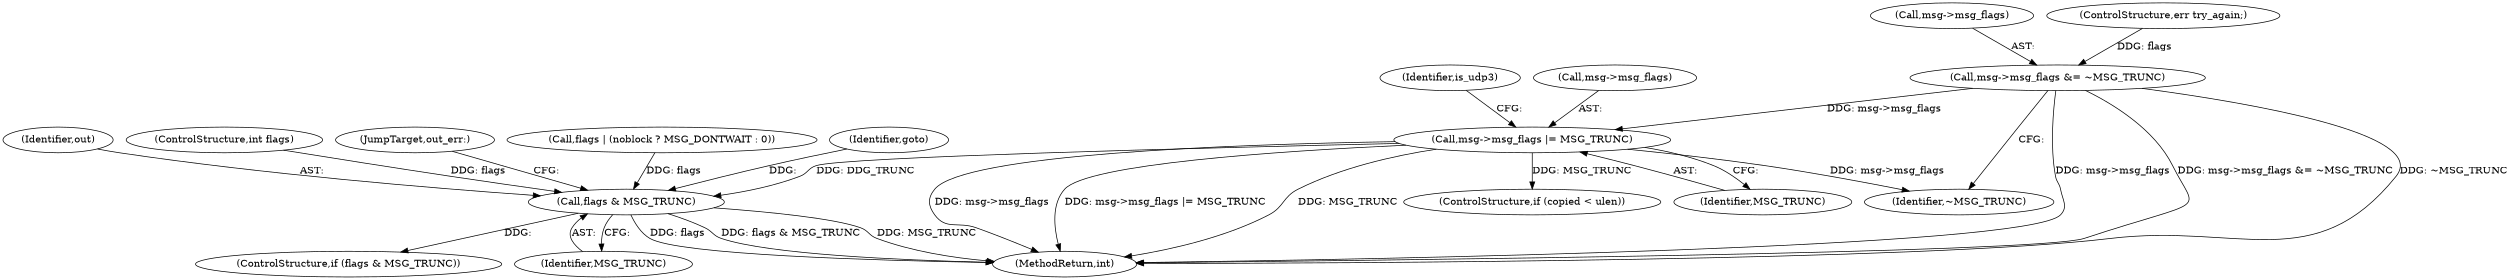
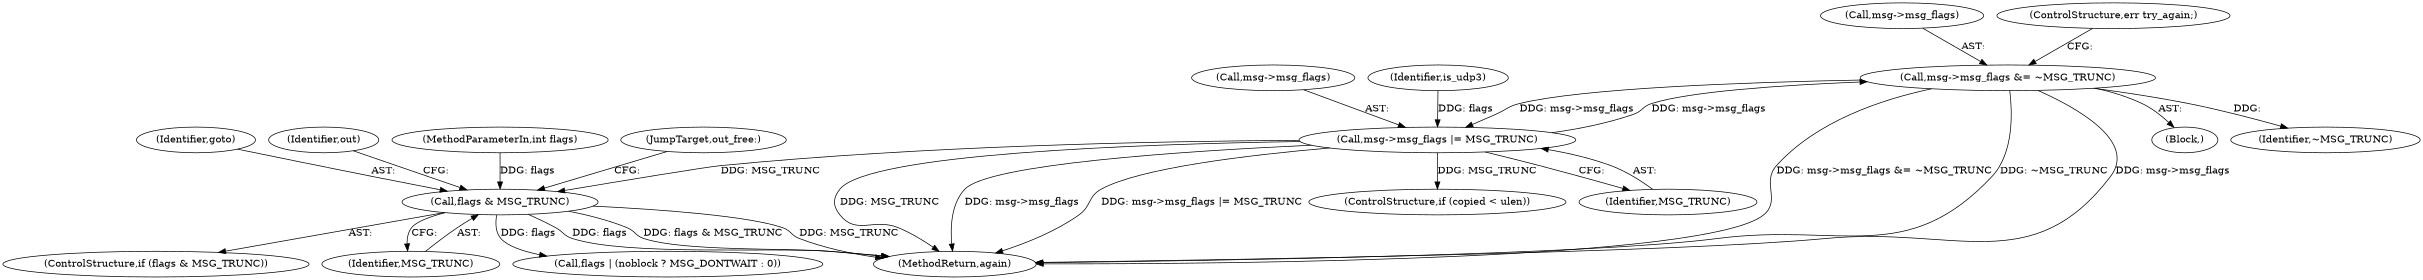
(2144, 47) -> (2082, 47)
(1511, 109) -> (1466, 109)
(224, 140) -> (500, 140)
(415, 140) -> (704, 140)
(2033, 140) -> (2249, 109)
none -> (2185, 140)
(1765, 166) -> (1703, 94)
(646, 168) -> (508, 244)
(314, 171) -> (438, 171)
(784, 171) -> (385, 171)
(865, 171) -> (770, 171)
(520, 233) -> (362, 233)
(1065, 264) -> (955, 264)
